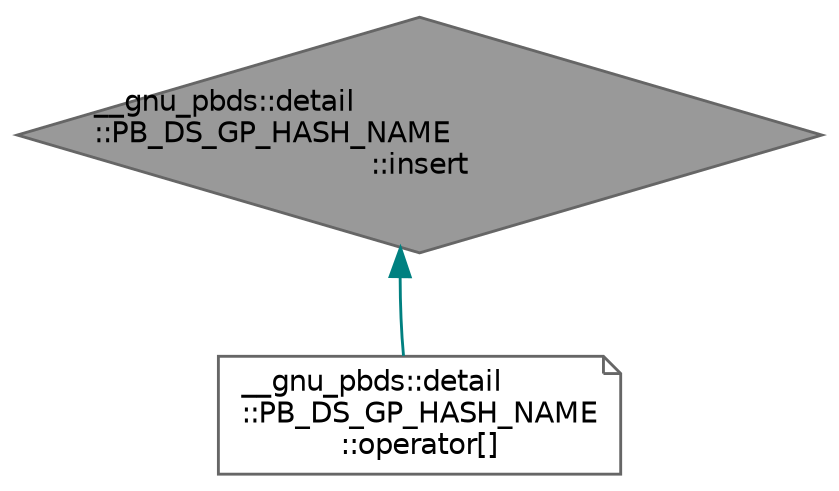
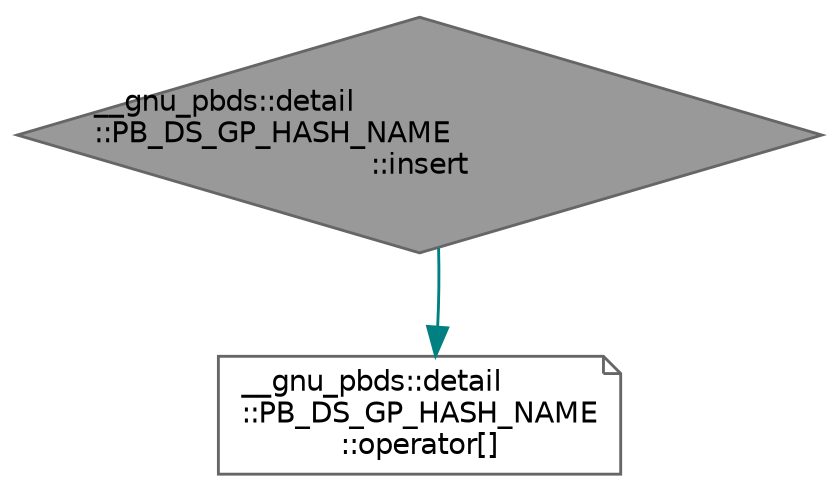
(401, 316) -> (439, 287)
